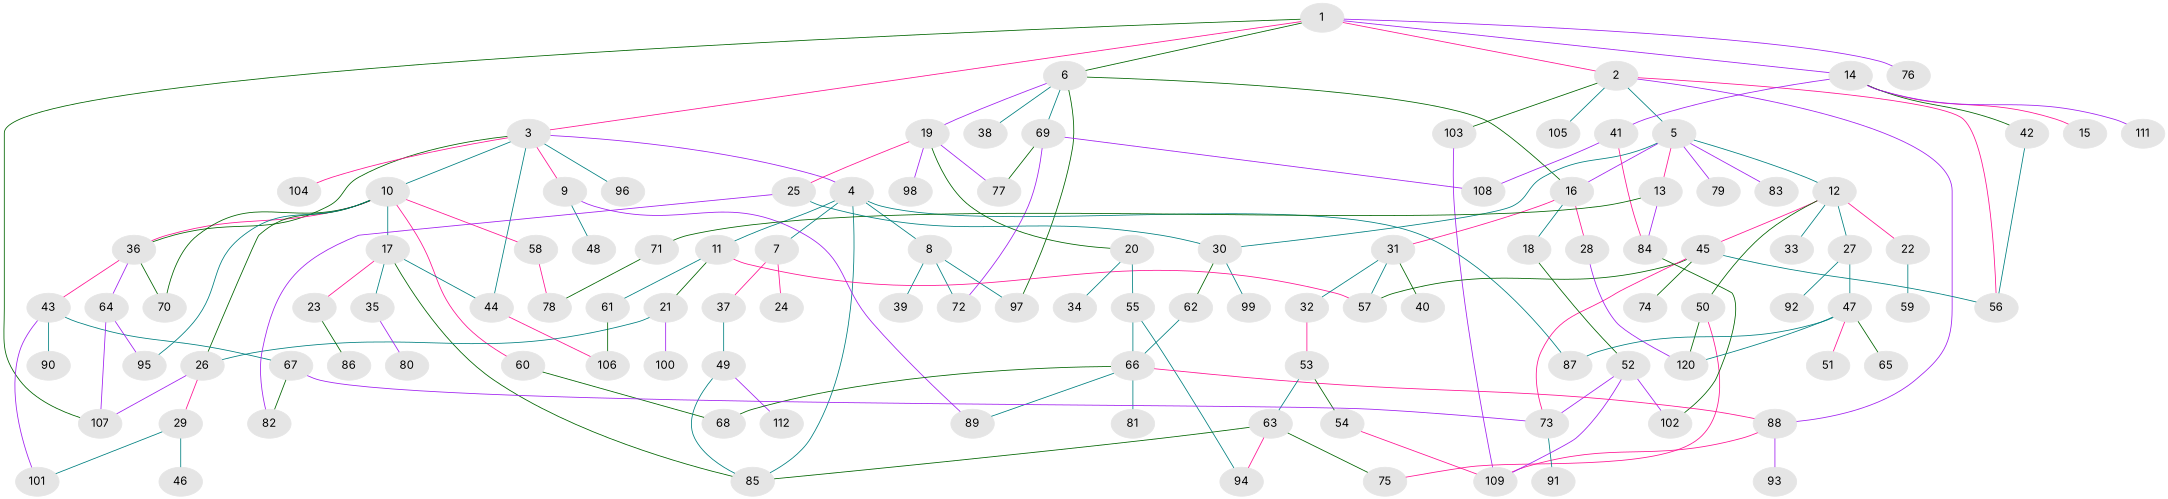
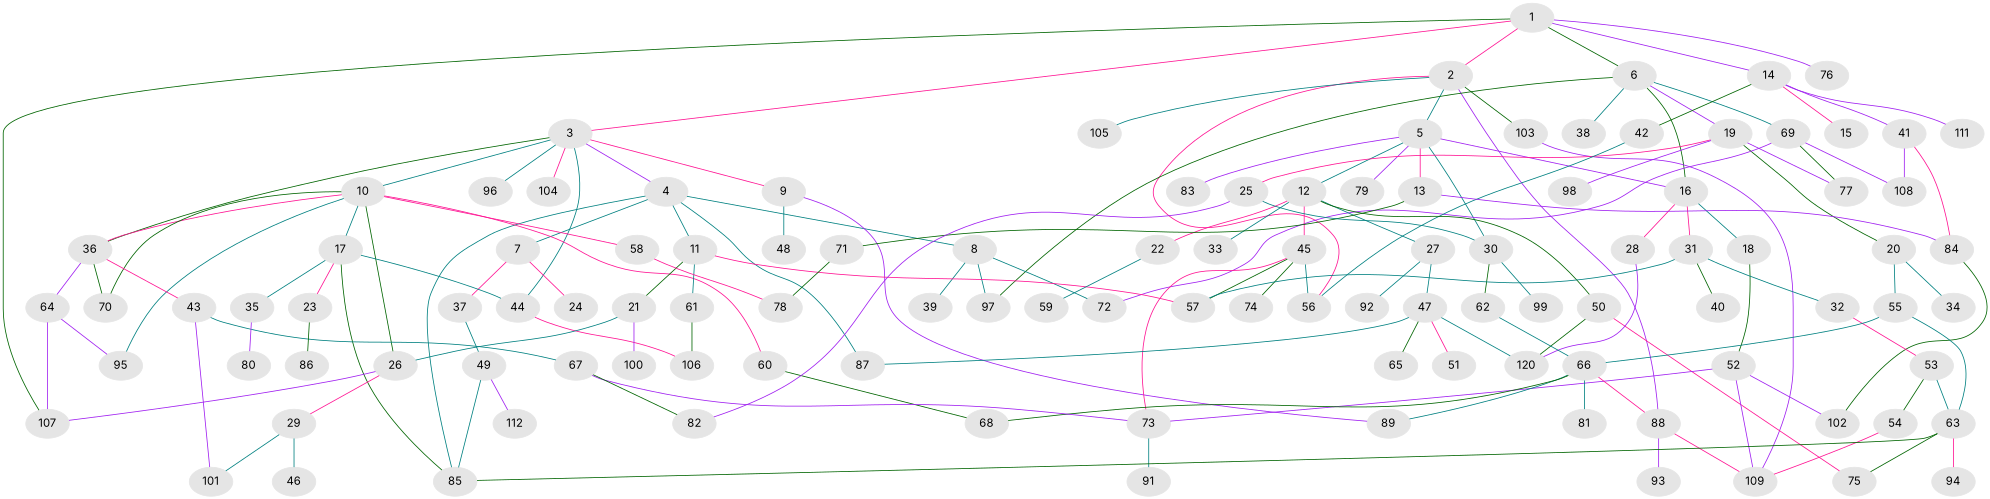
(49, 366) -> none
(1189, 394) -> (1961, 351)
